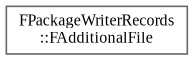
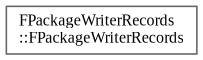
(97, 30) -> (102, 30)
